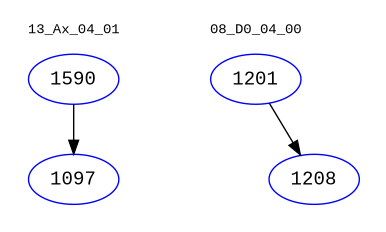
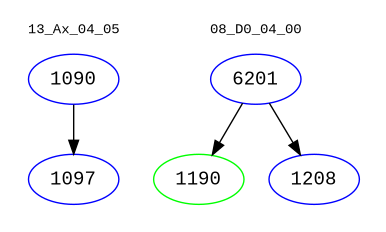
(74, 30) -> (74, 30)
(74, 79) -> (74, 79)
(256, 79) -> (256, 79)
none -> (199, 179)
